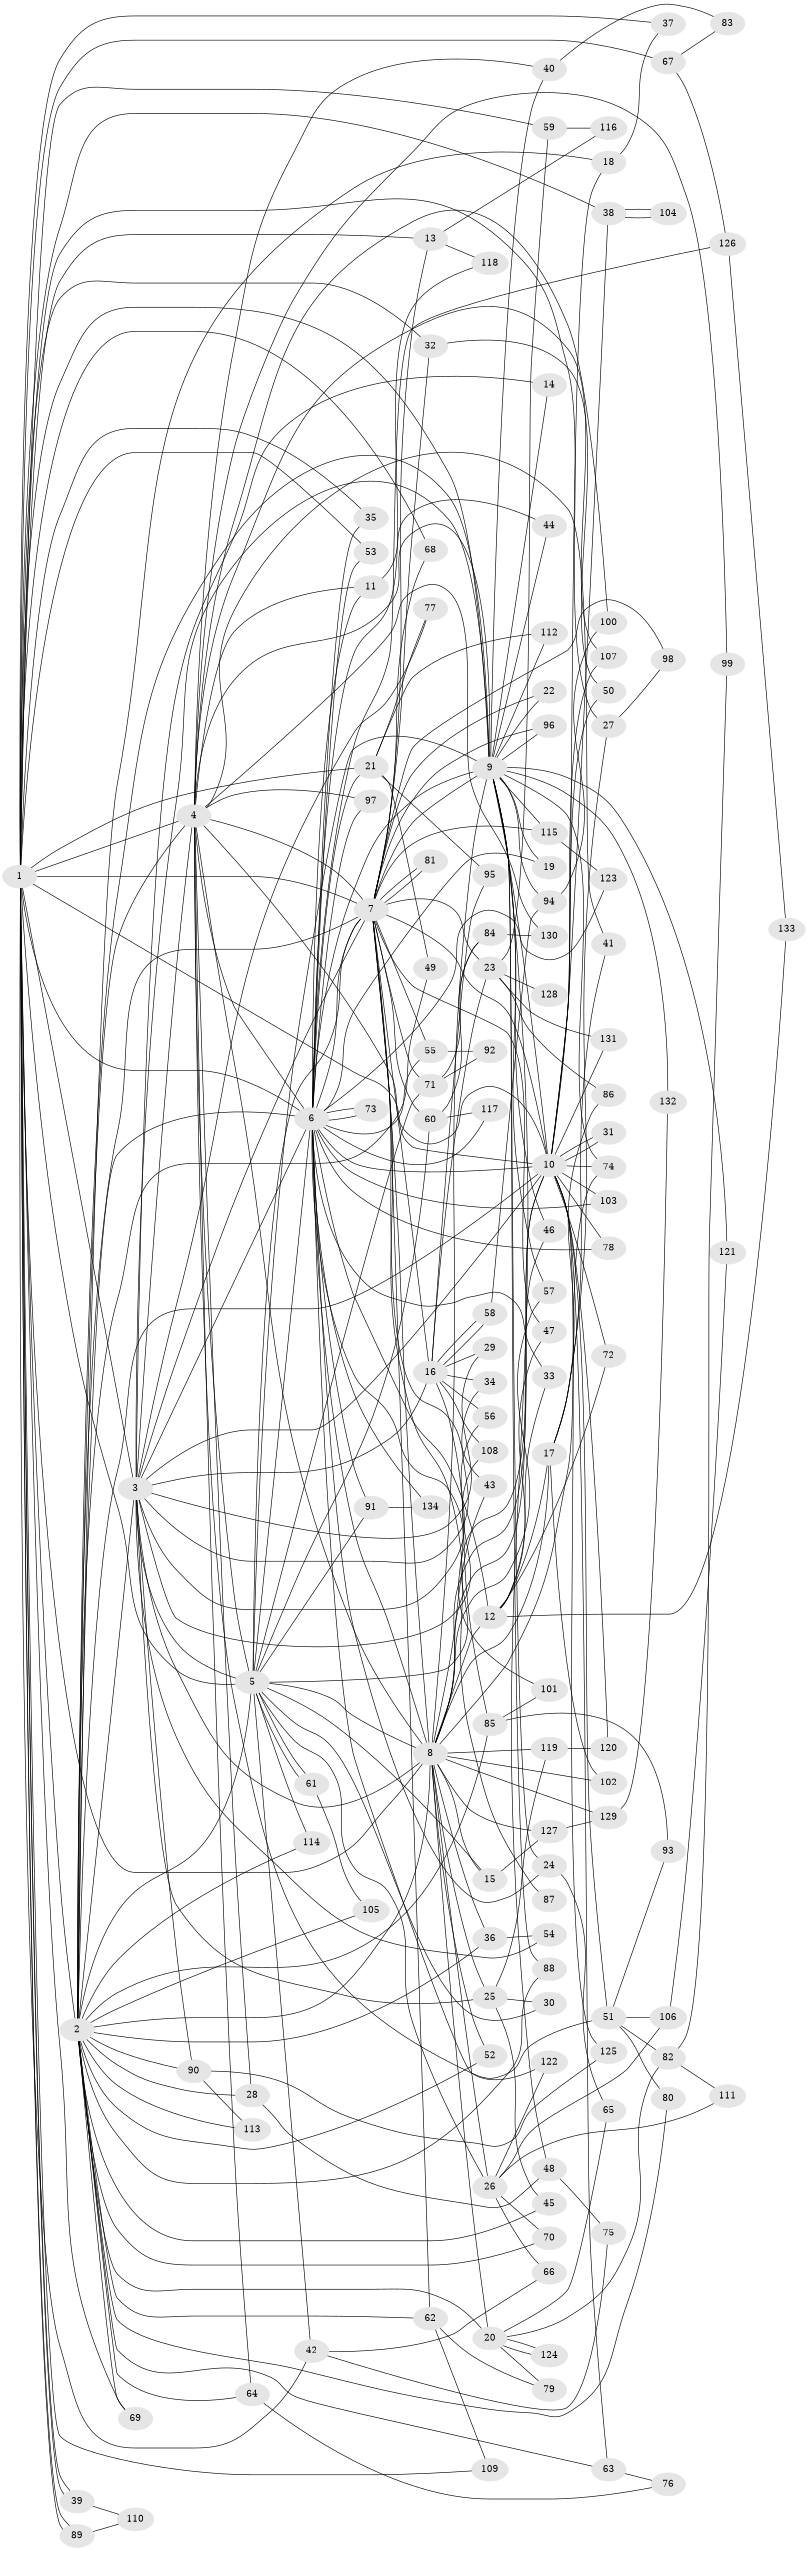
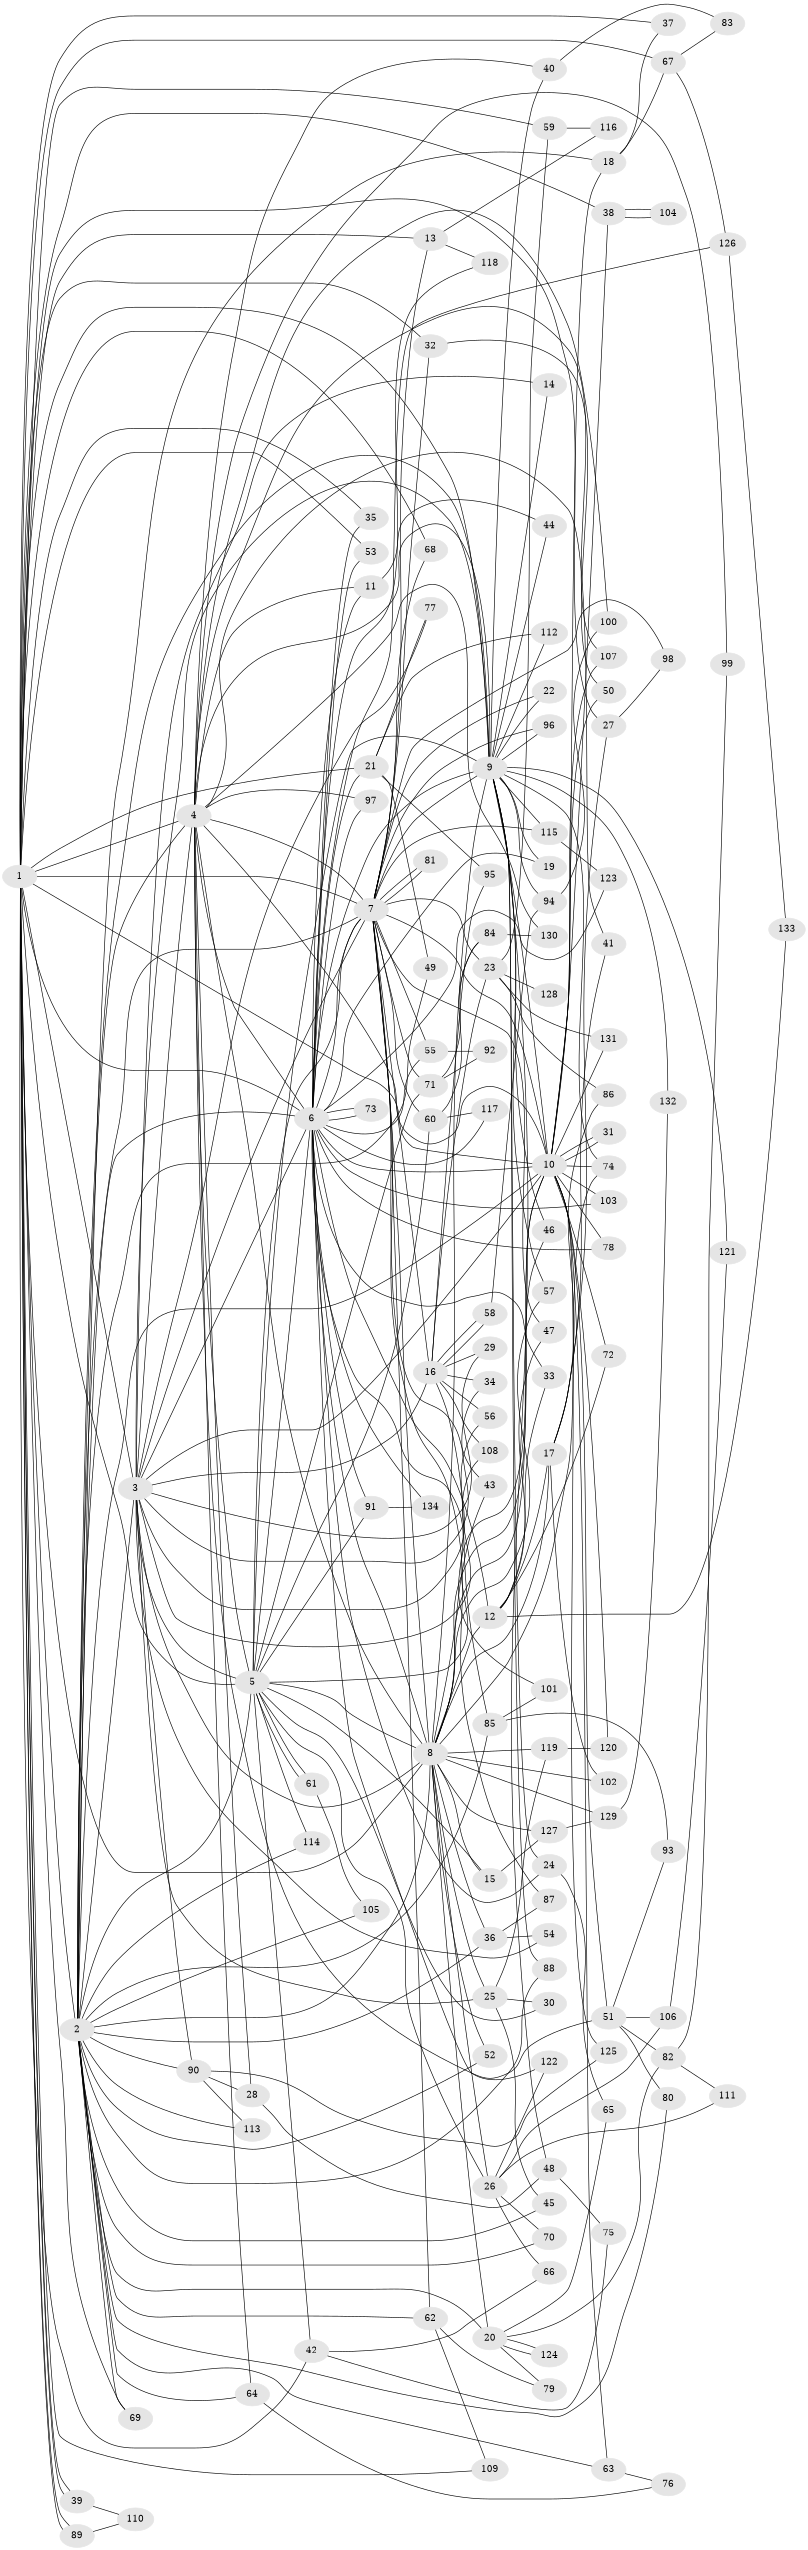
none -> (645, 116)
none -> (522, 1918)
(155, 2083) -> (223, 2083)
